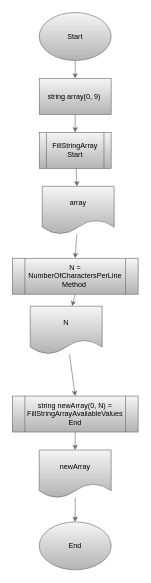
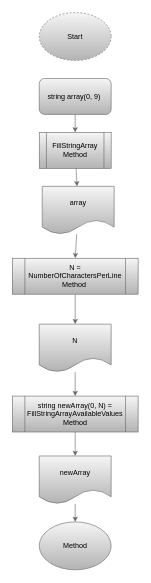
(75, 36) -> (75, 36)
(75, 72) -> none
(75, 96) -> (75, 96)
(75, 150) -> (75, 150)
(66, 330) -> (75, 348)
(75, 414) -> (75, 414)
(75, 474) -> (75, 480)
(75, 546) -> (75, 546)
